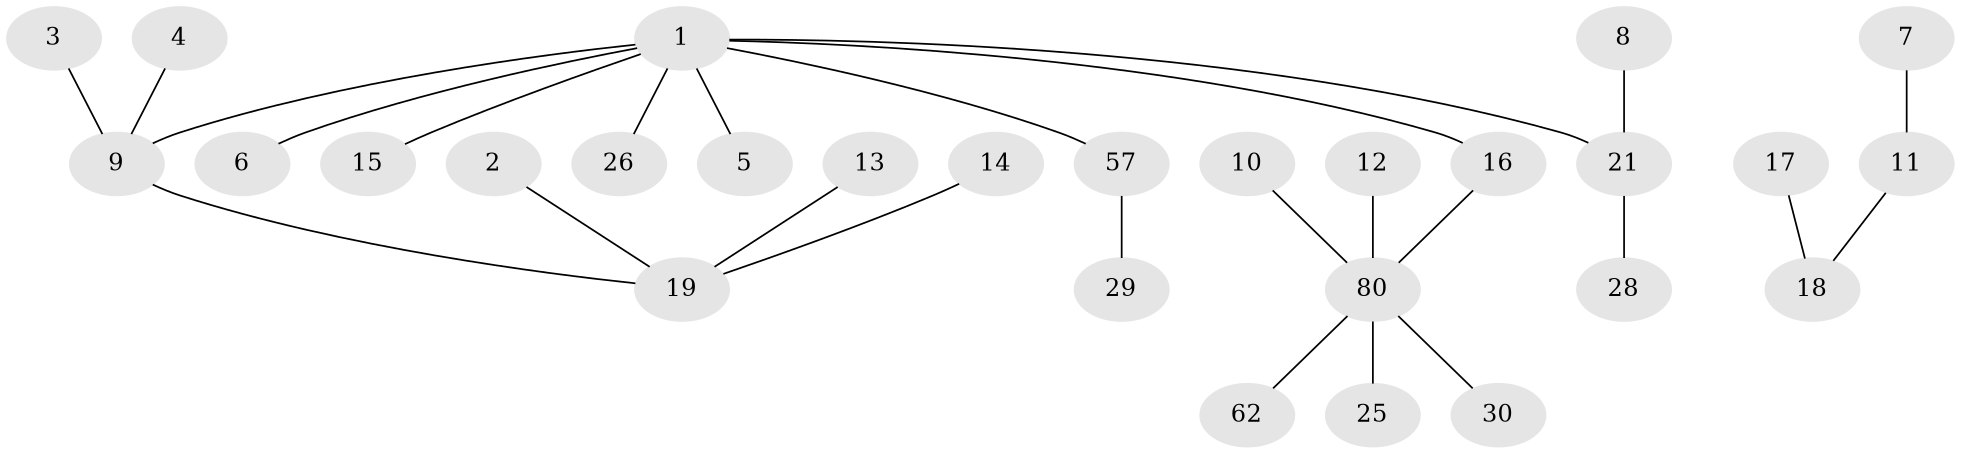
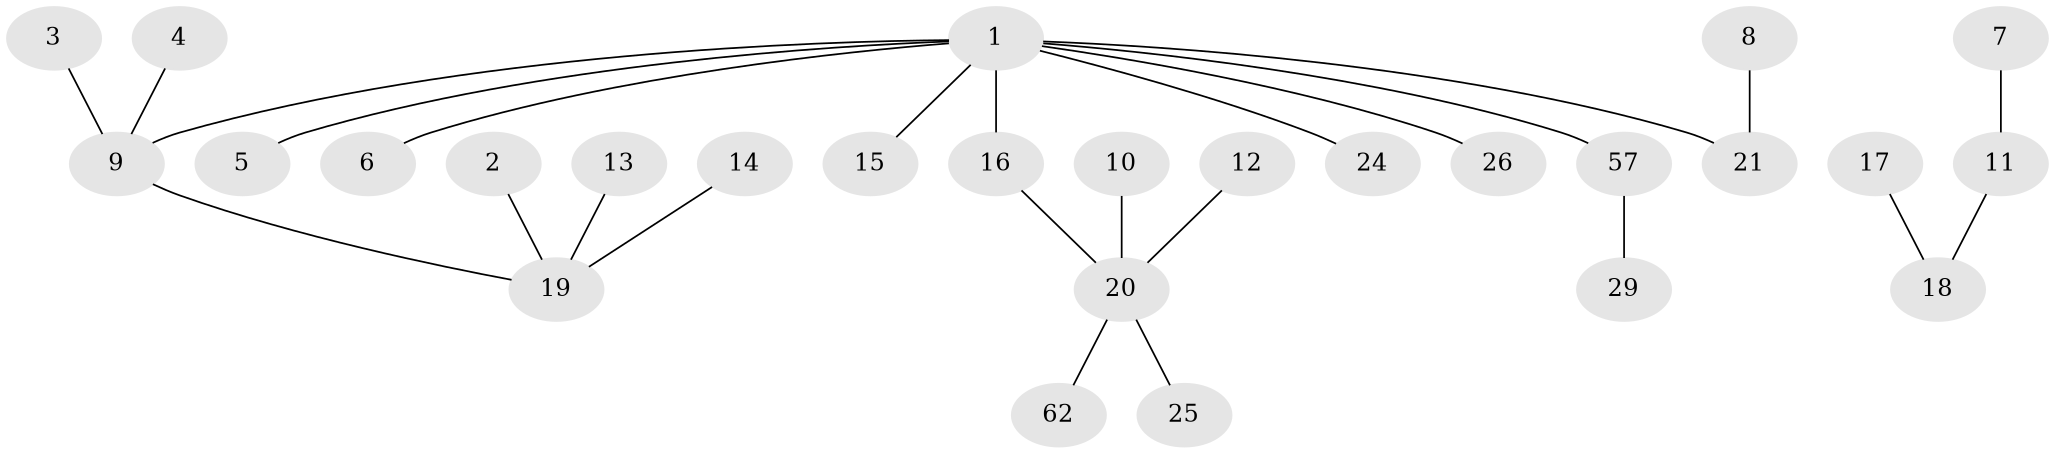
none -> (1373, 164)
(1373, 290) -> (1122, 290)
(1624, 290) -> none
(1498, 415) -> none
